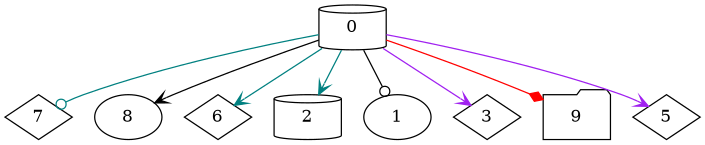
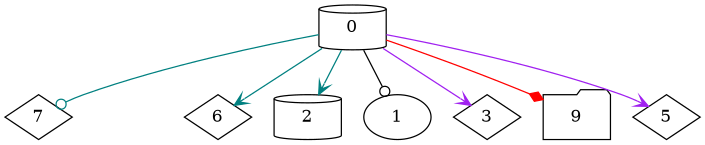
(128, 117) -> none
